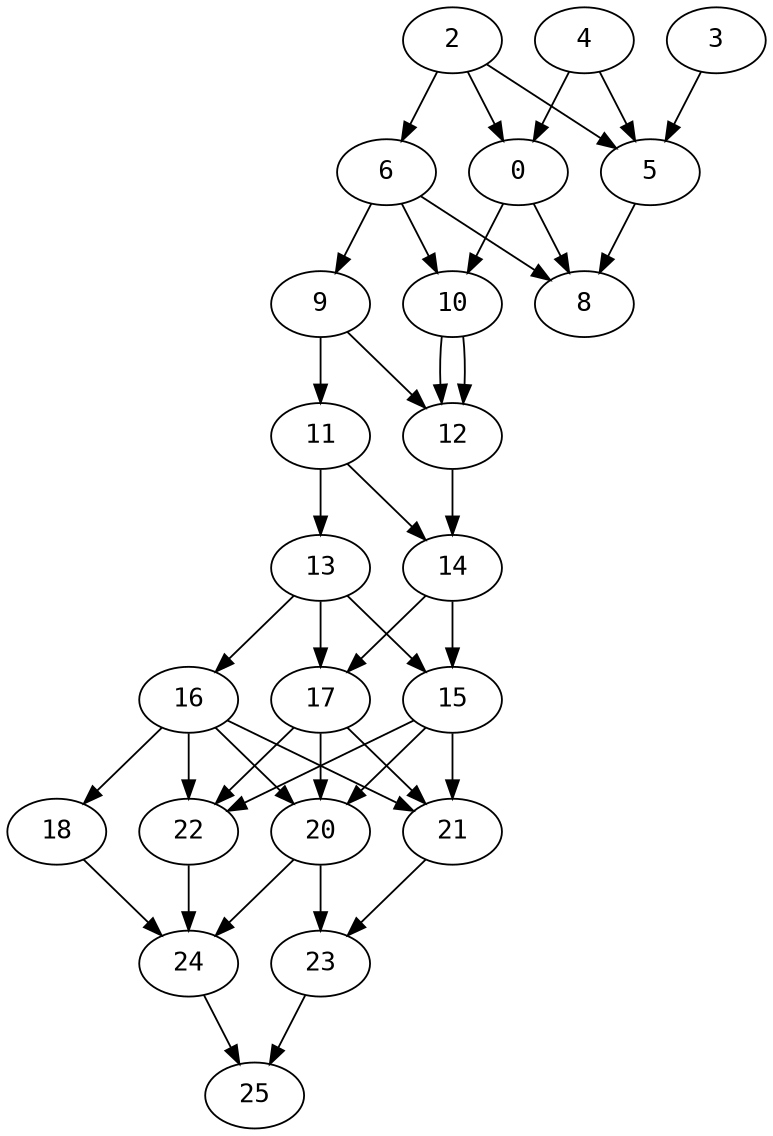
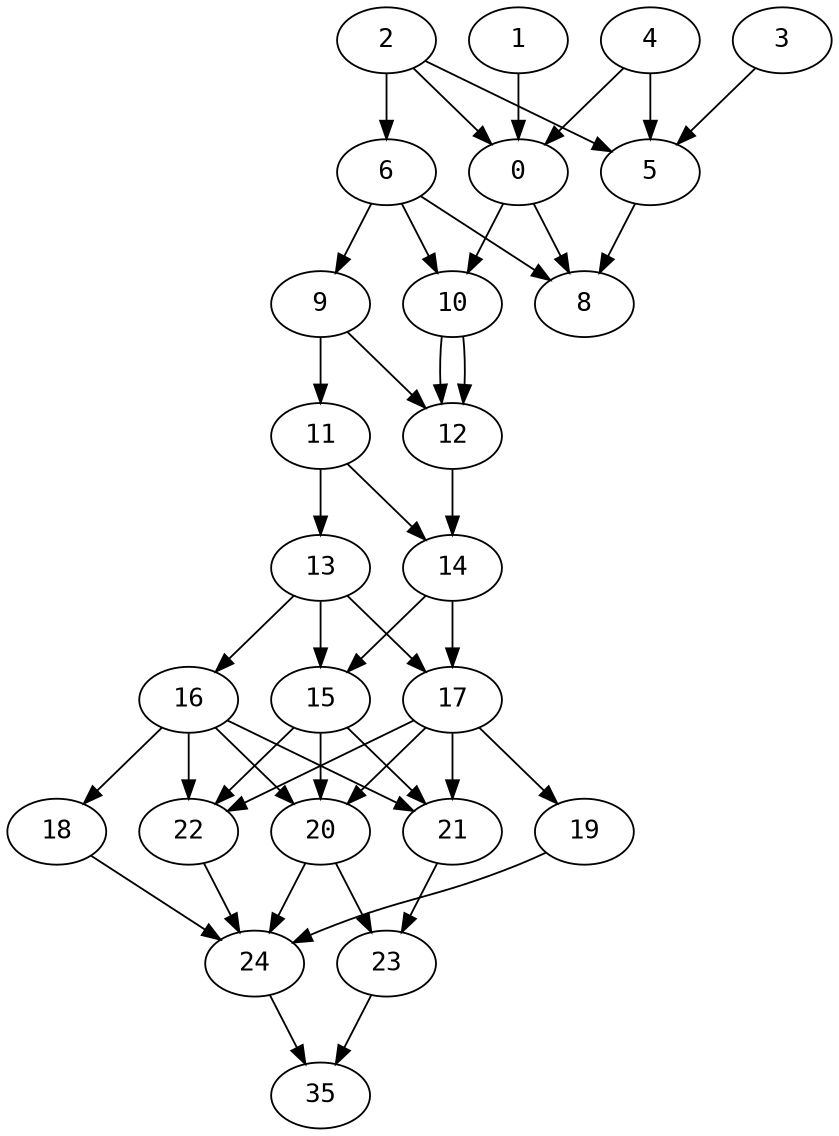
none -> (518, 40)
none -> (584, 832)
(255, 1096) -> (321, 1096)
